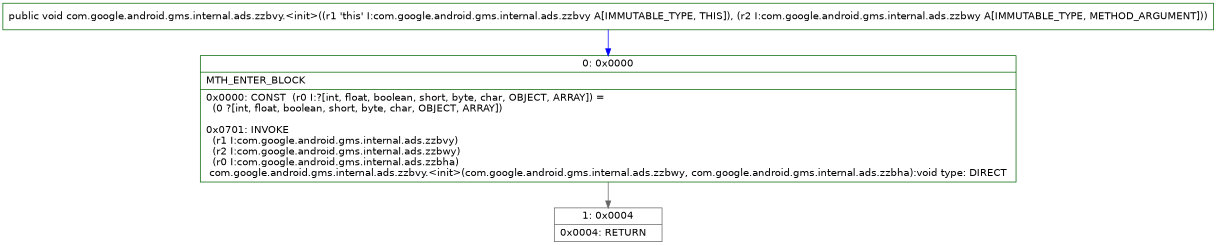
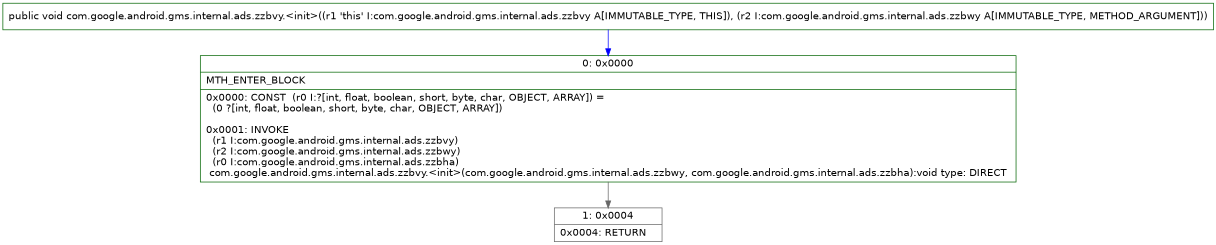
(251, 130) -> (251, 130)
